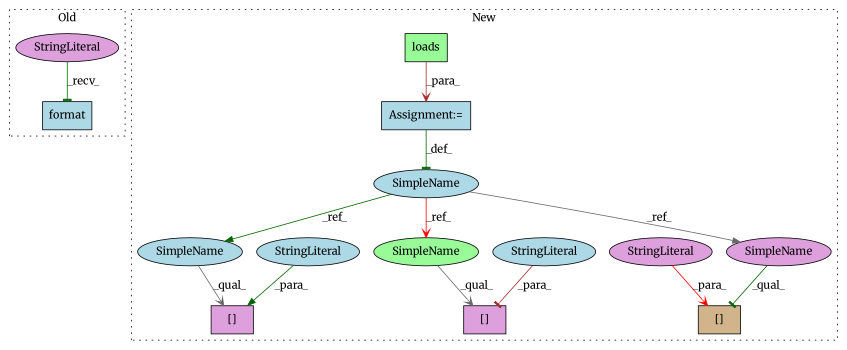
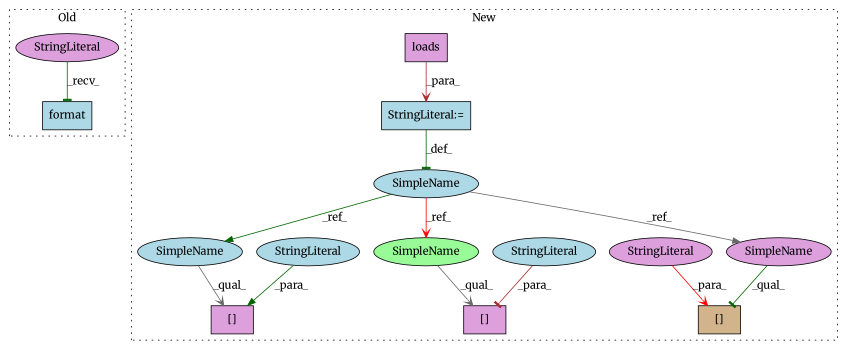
(426, 48) -> (426, 48)
(426, 116) -> (426, 116)
